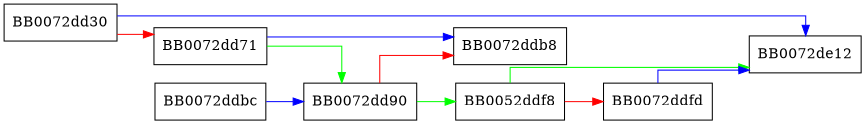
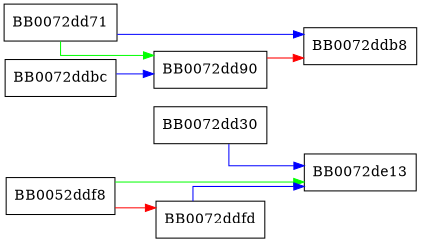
(130, 34) -> none
(805, 54) -> (360, 172)
(431, 102) -> none
